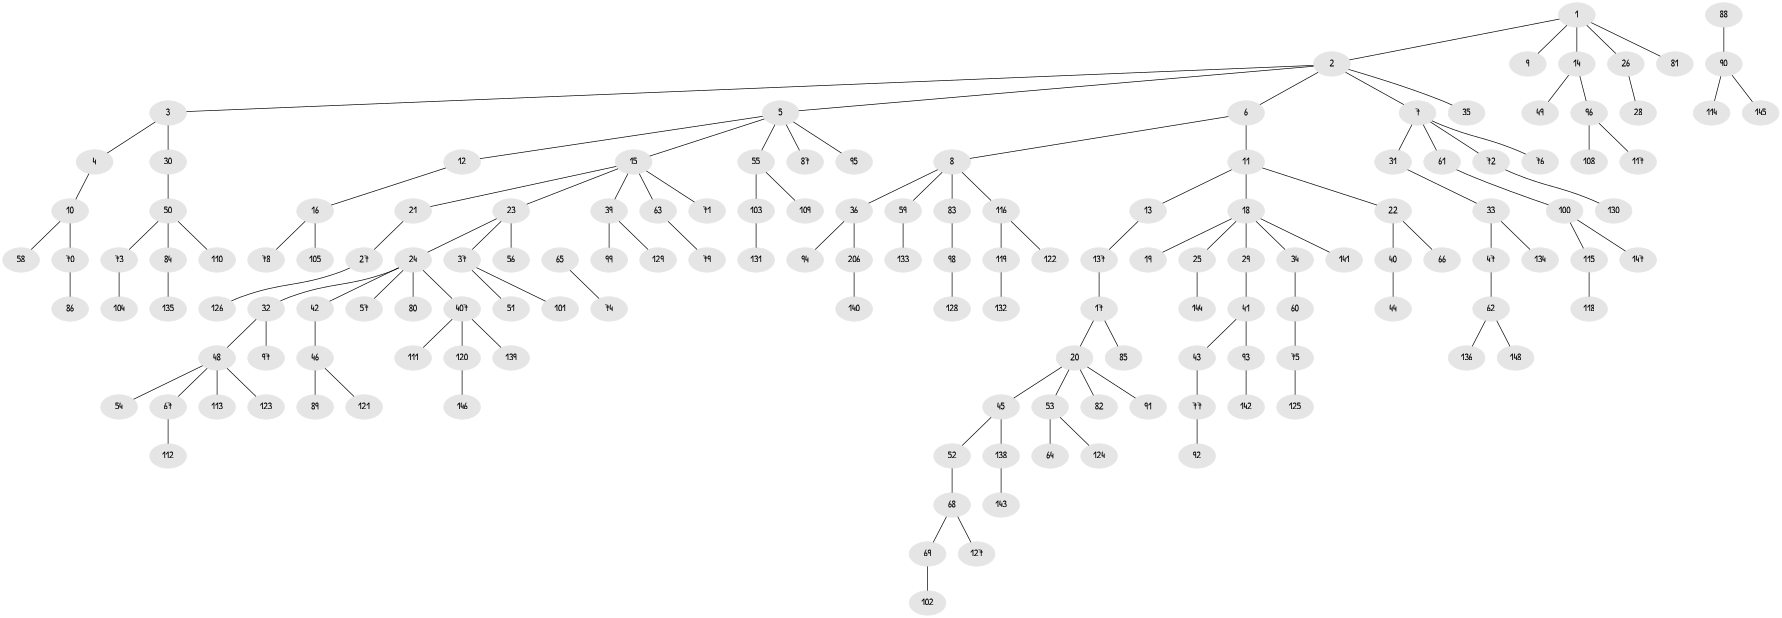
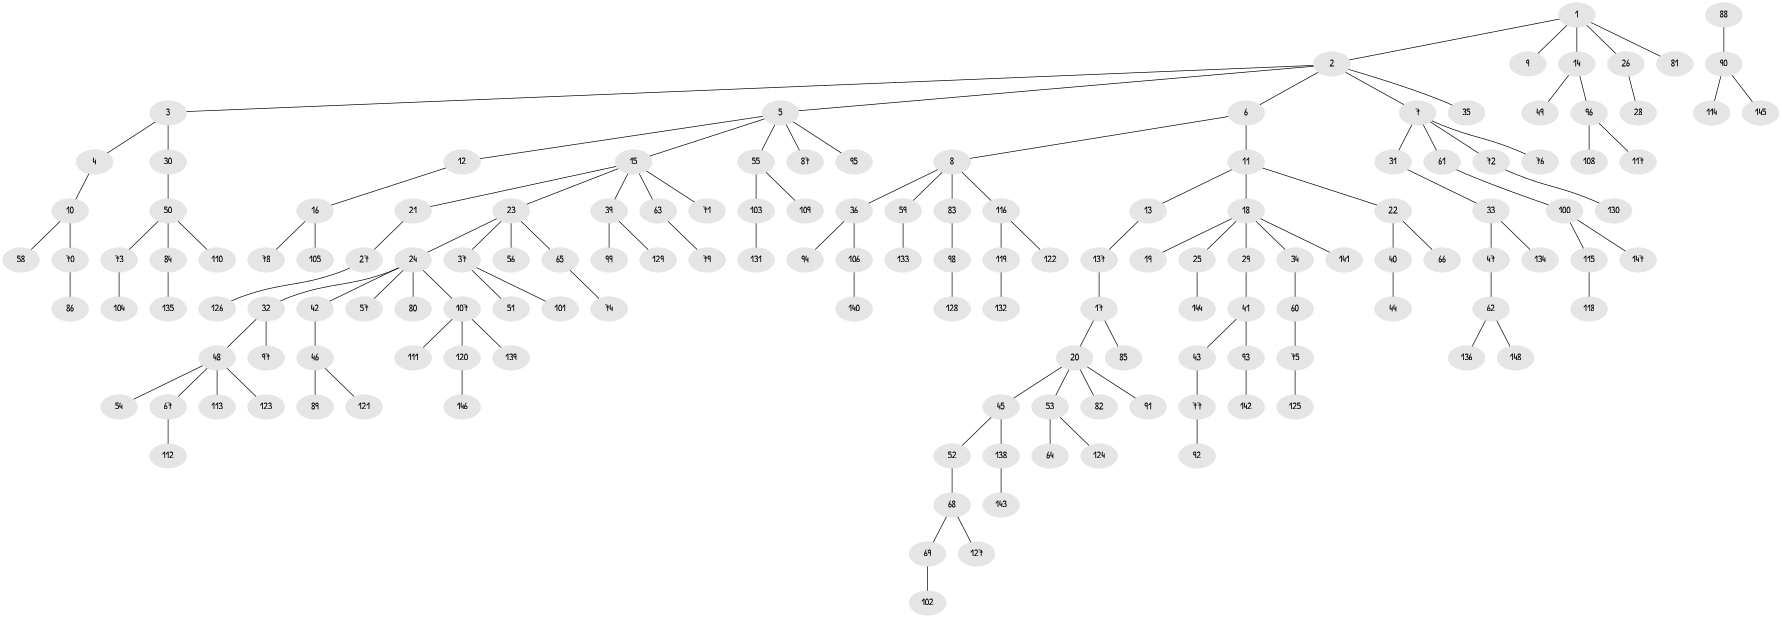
none -> (536, 235)
(854, 260) -> (854, 260)
(462, 309) -> (462, 309)
